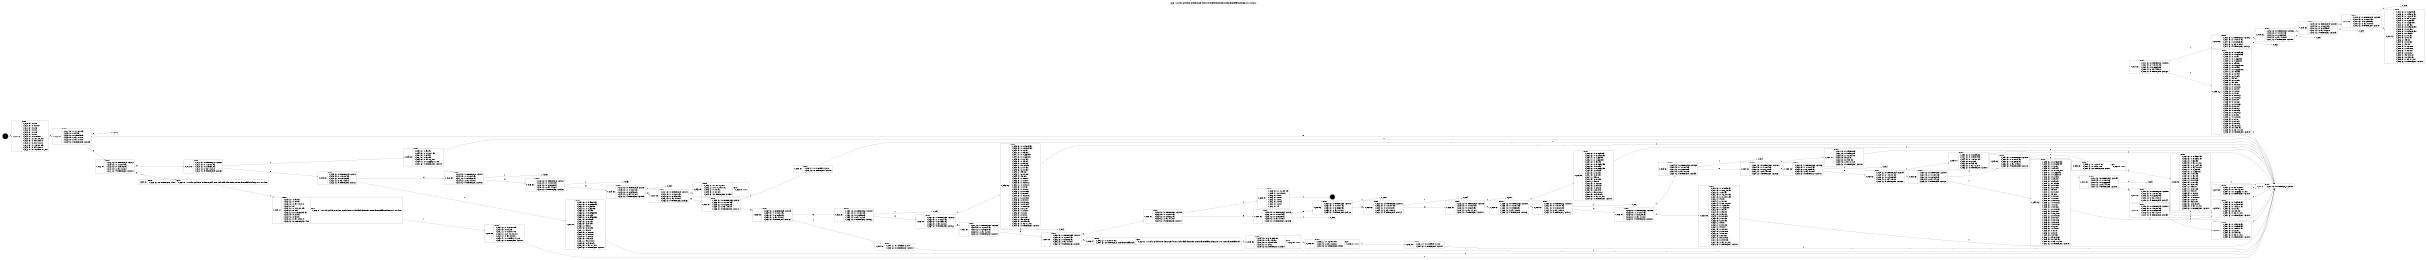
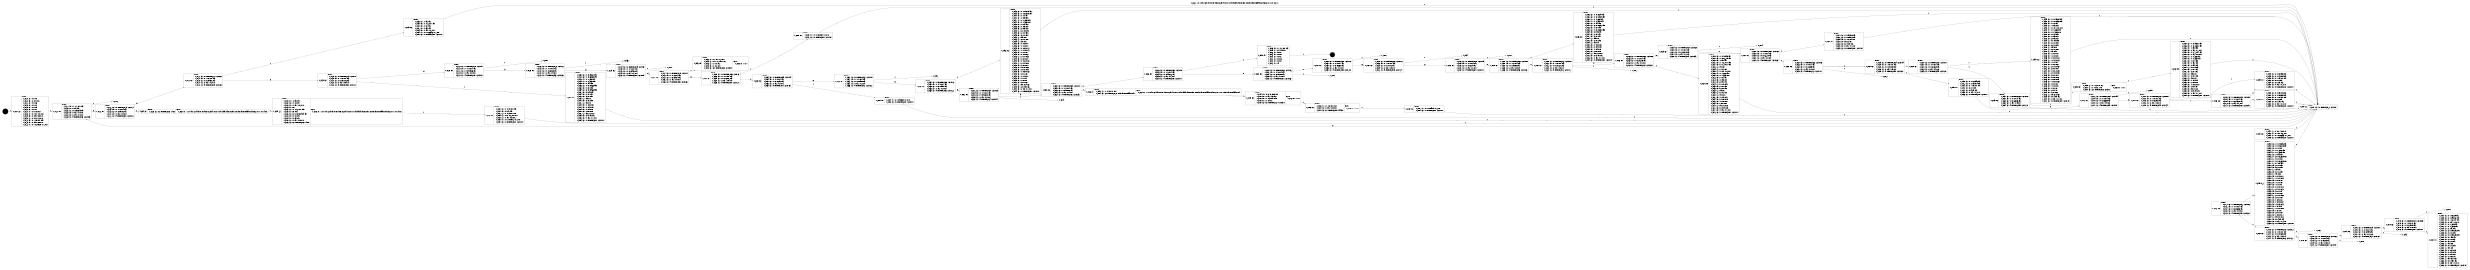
(2188, 215) -> (2190, 101)
